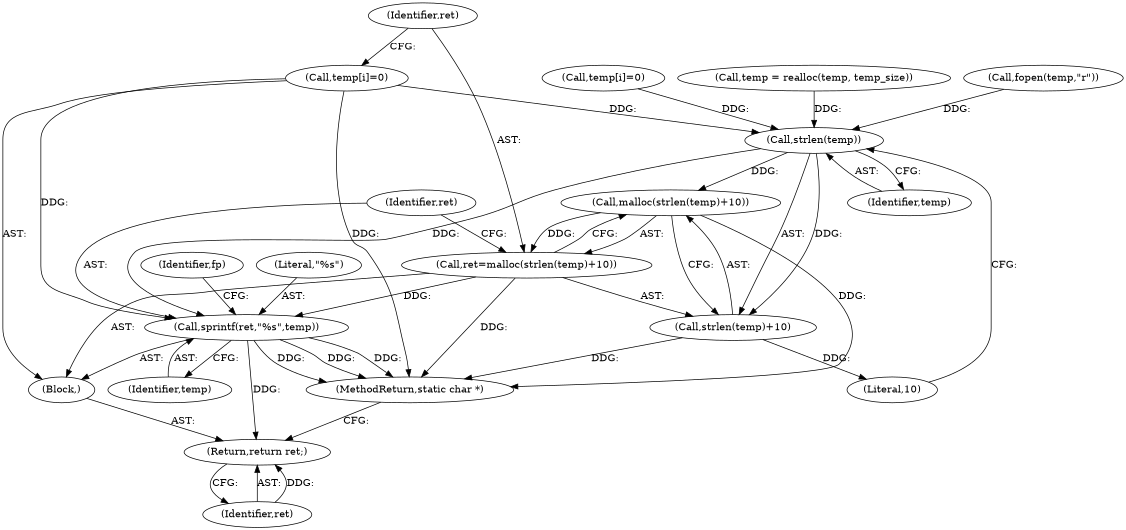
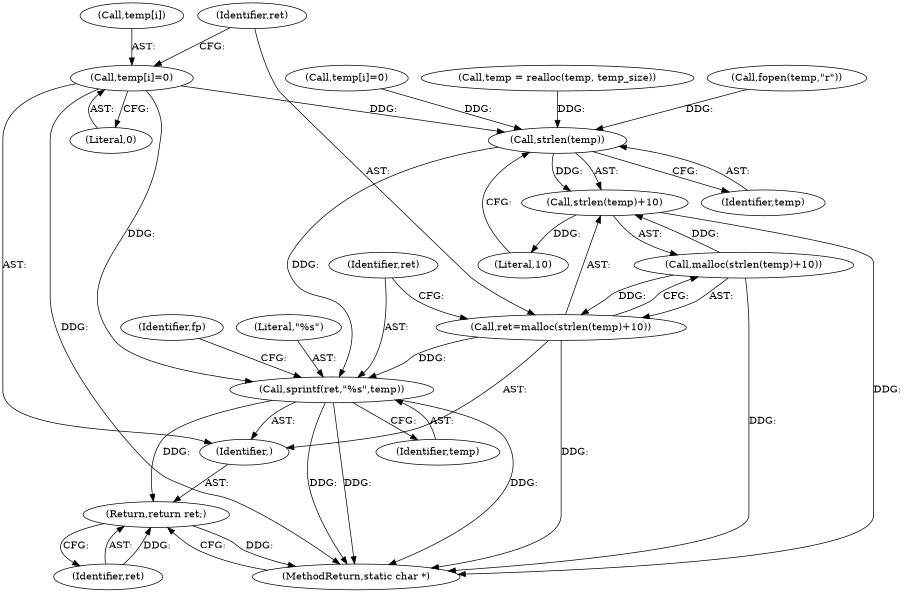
none -> (132, 16)
none -> (111, 140)
(746, 170) -> none
(703, 265) -> (707, 234)
(62, 390) -> (244, 452)
none -> (240, 548)
